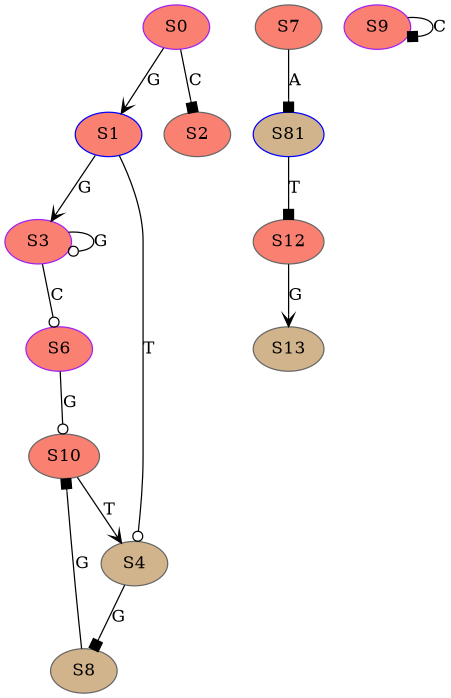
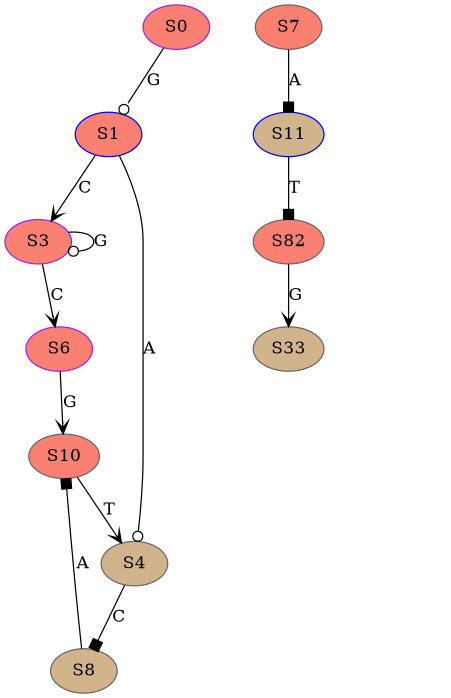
(377, 27) -> none
(146, 76) -> (146, 76)
(197, 134) -> none
(289, 134) -> (289, 134)
(85, 188) -> (85, 188)
(289, 242) -> (289, 242)
(48, 291) -> (48, 291)
(149, 349) -> (149, 349)
(289, 349) -> (289, 349)
(61, 398) -> (61, 398)
(83, 564) -> (83, 564)
(119, 617) -> (119, 617)
